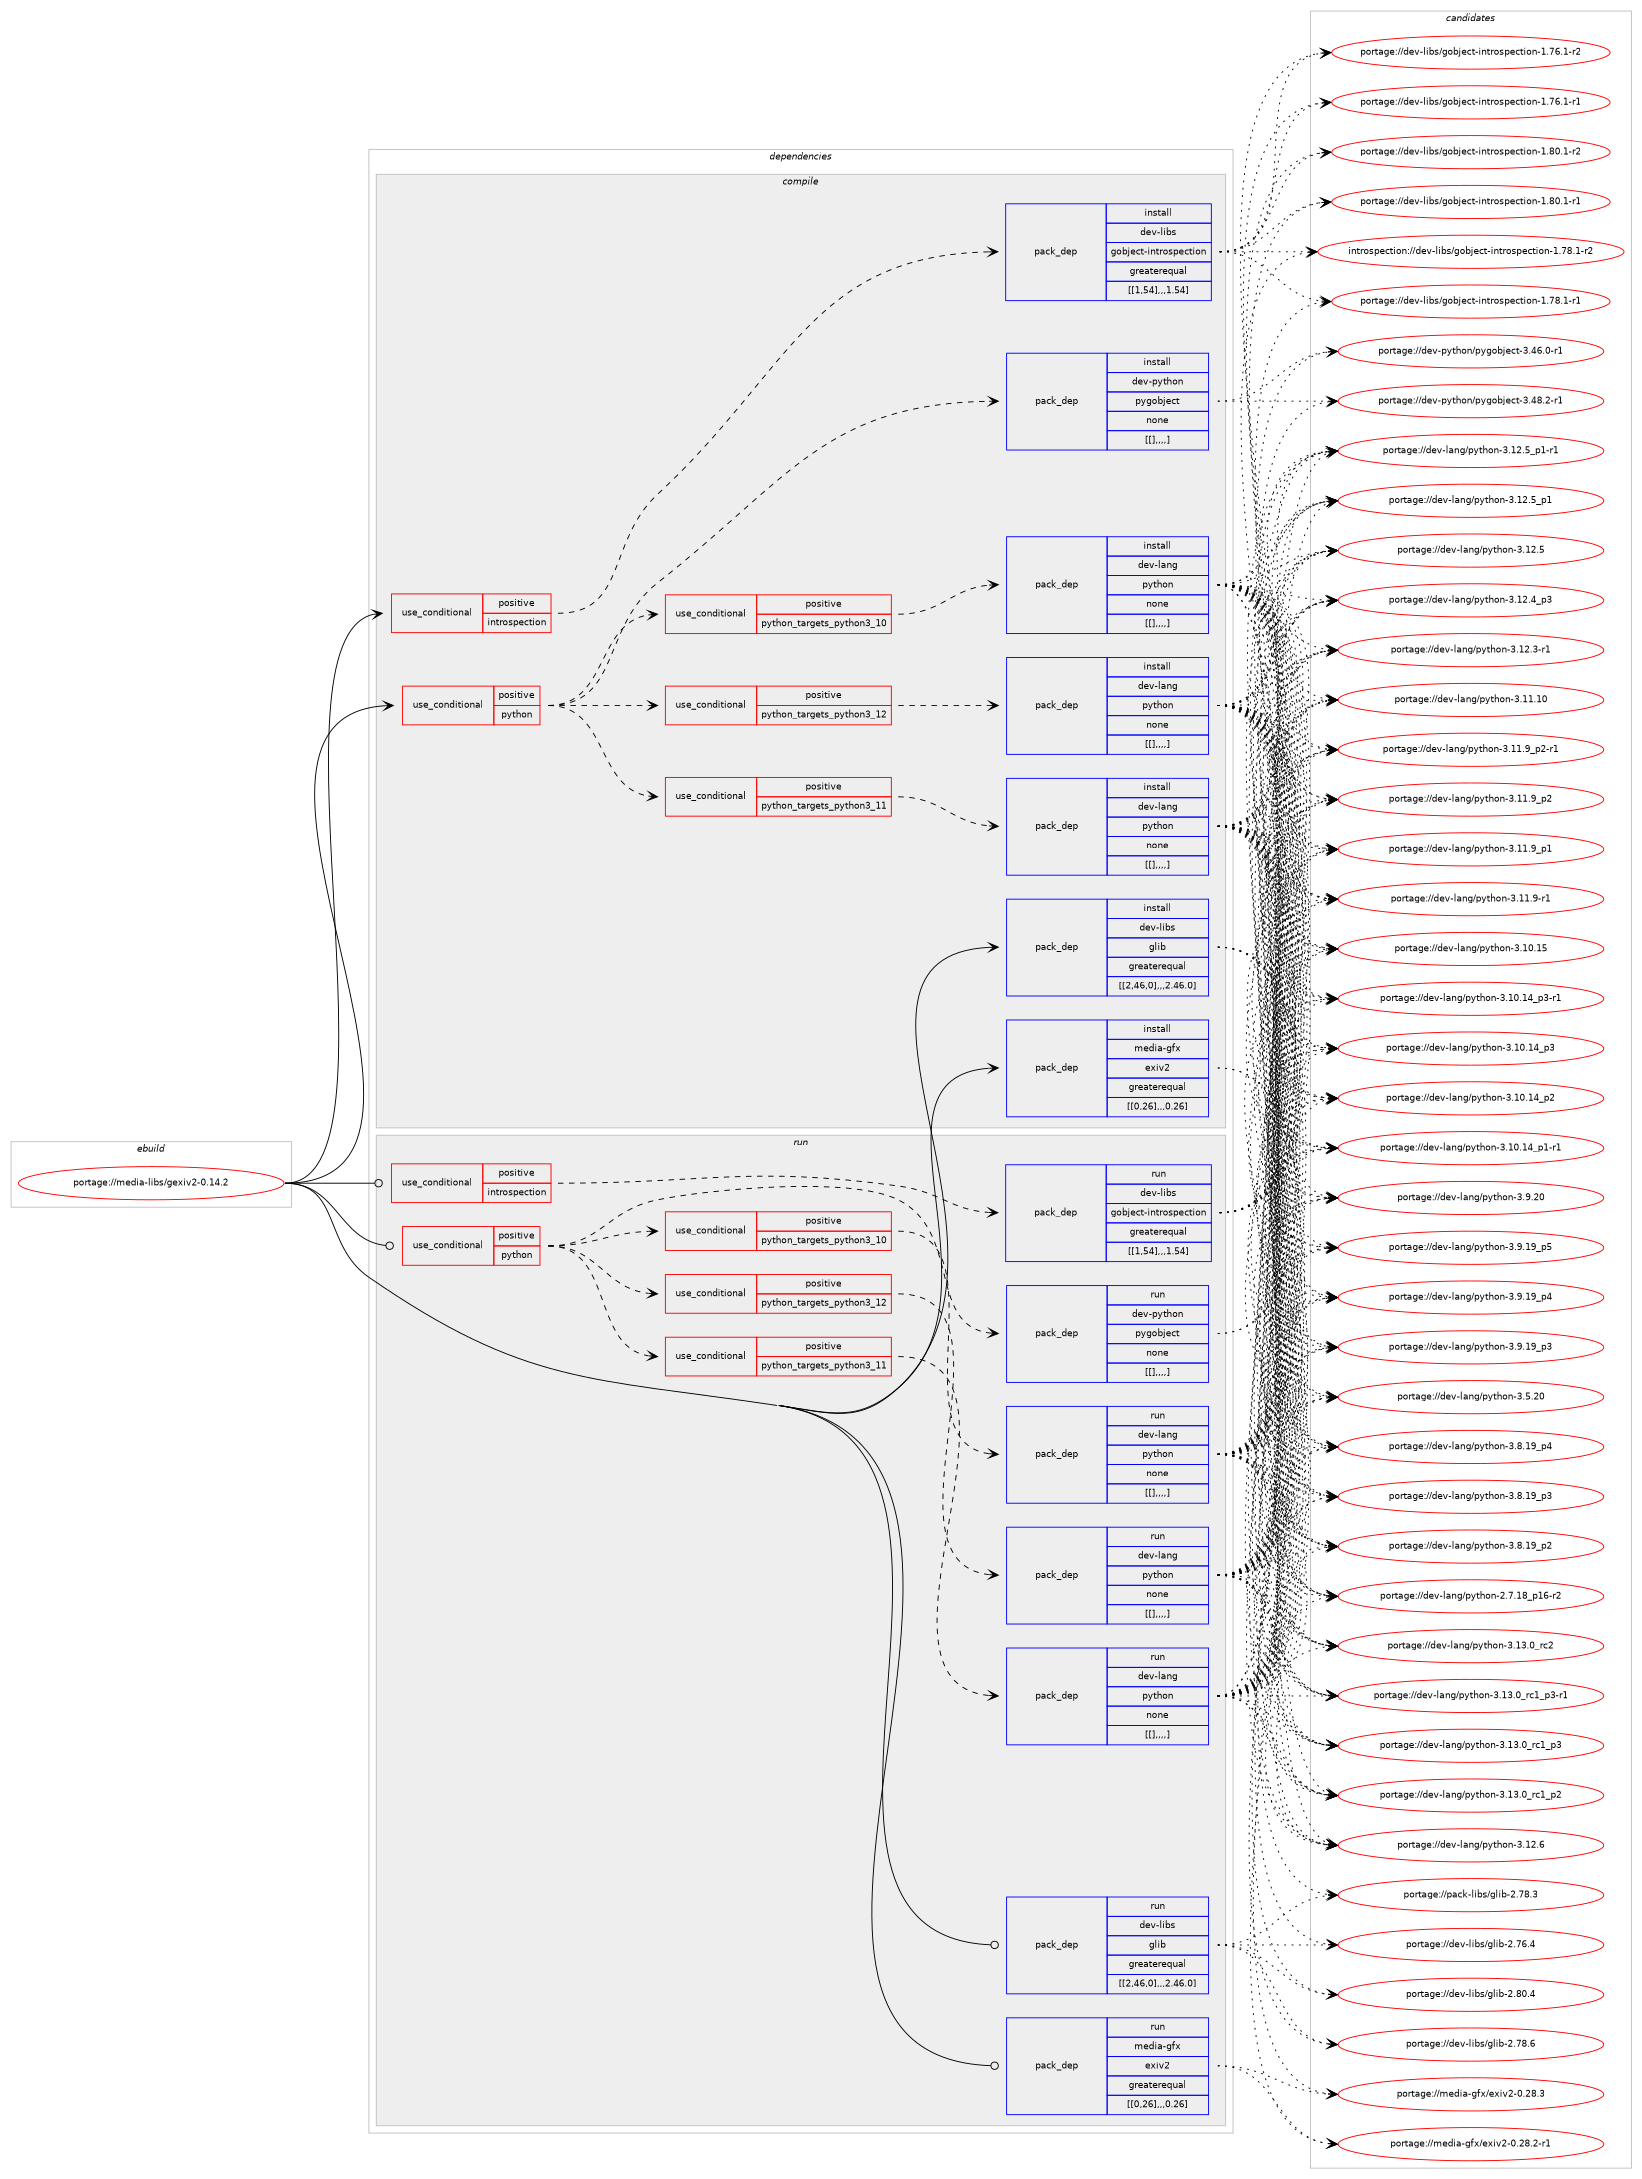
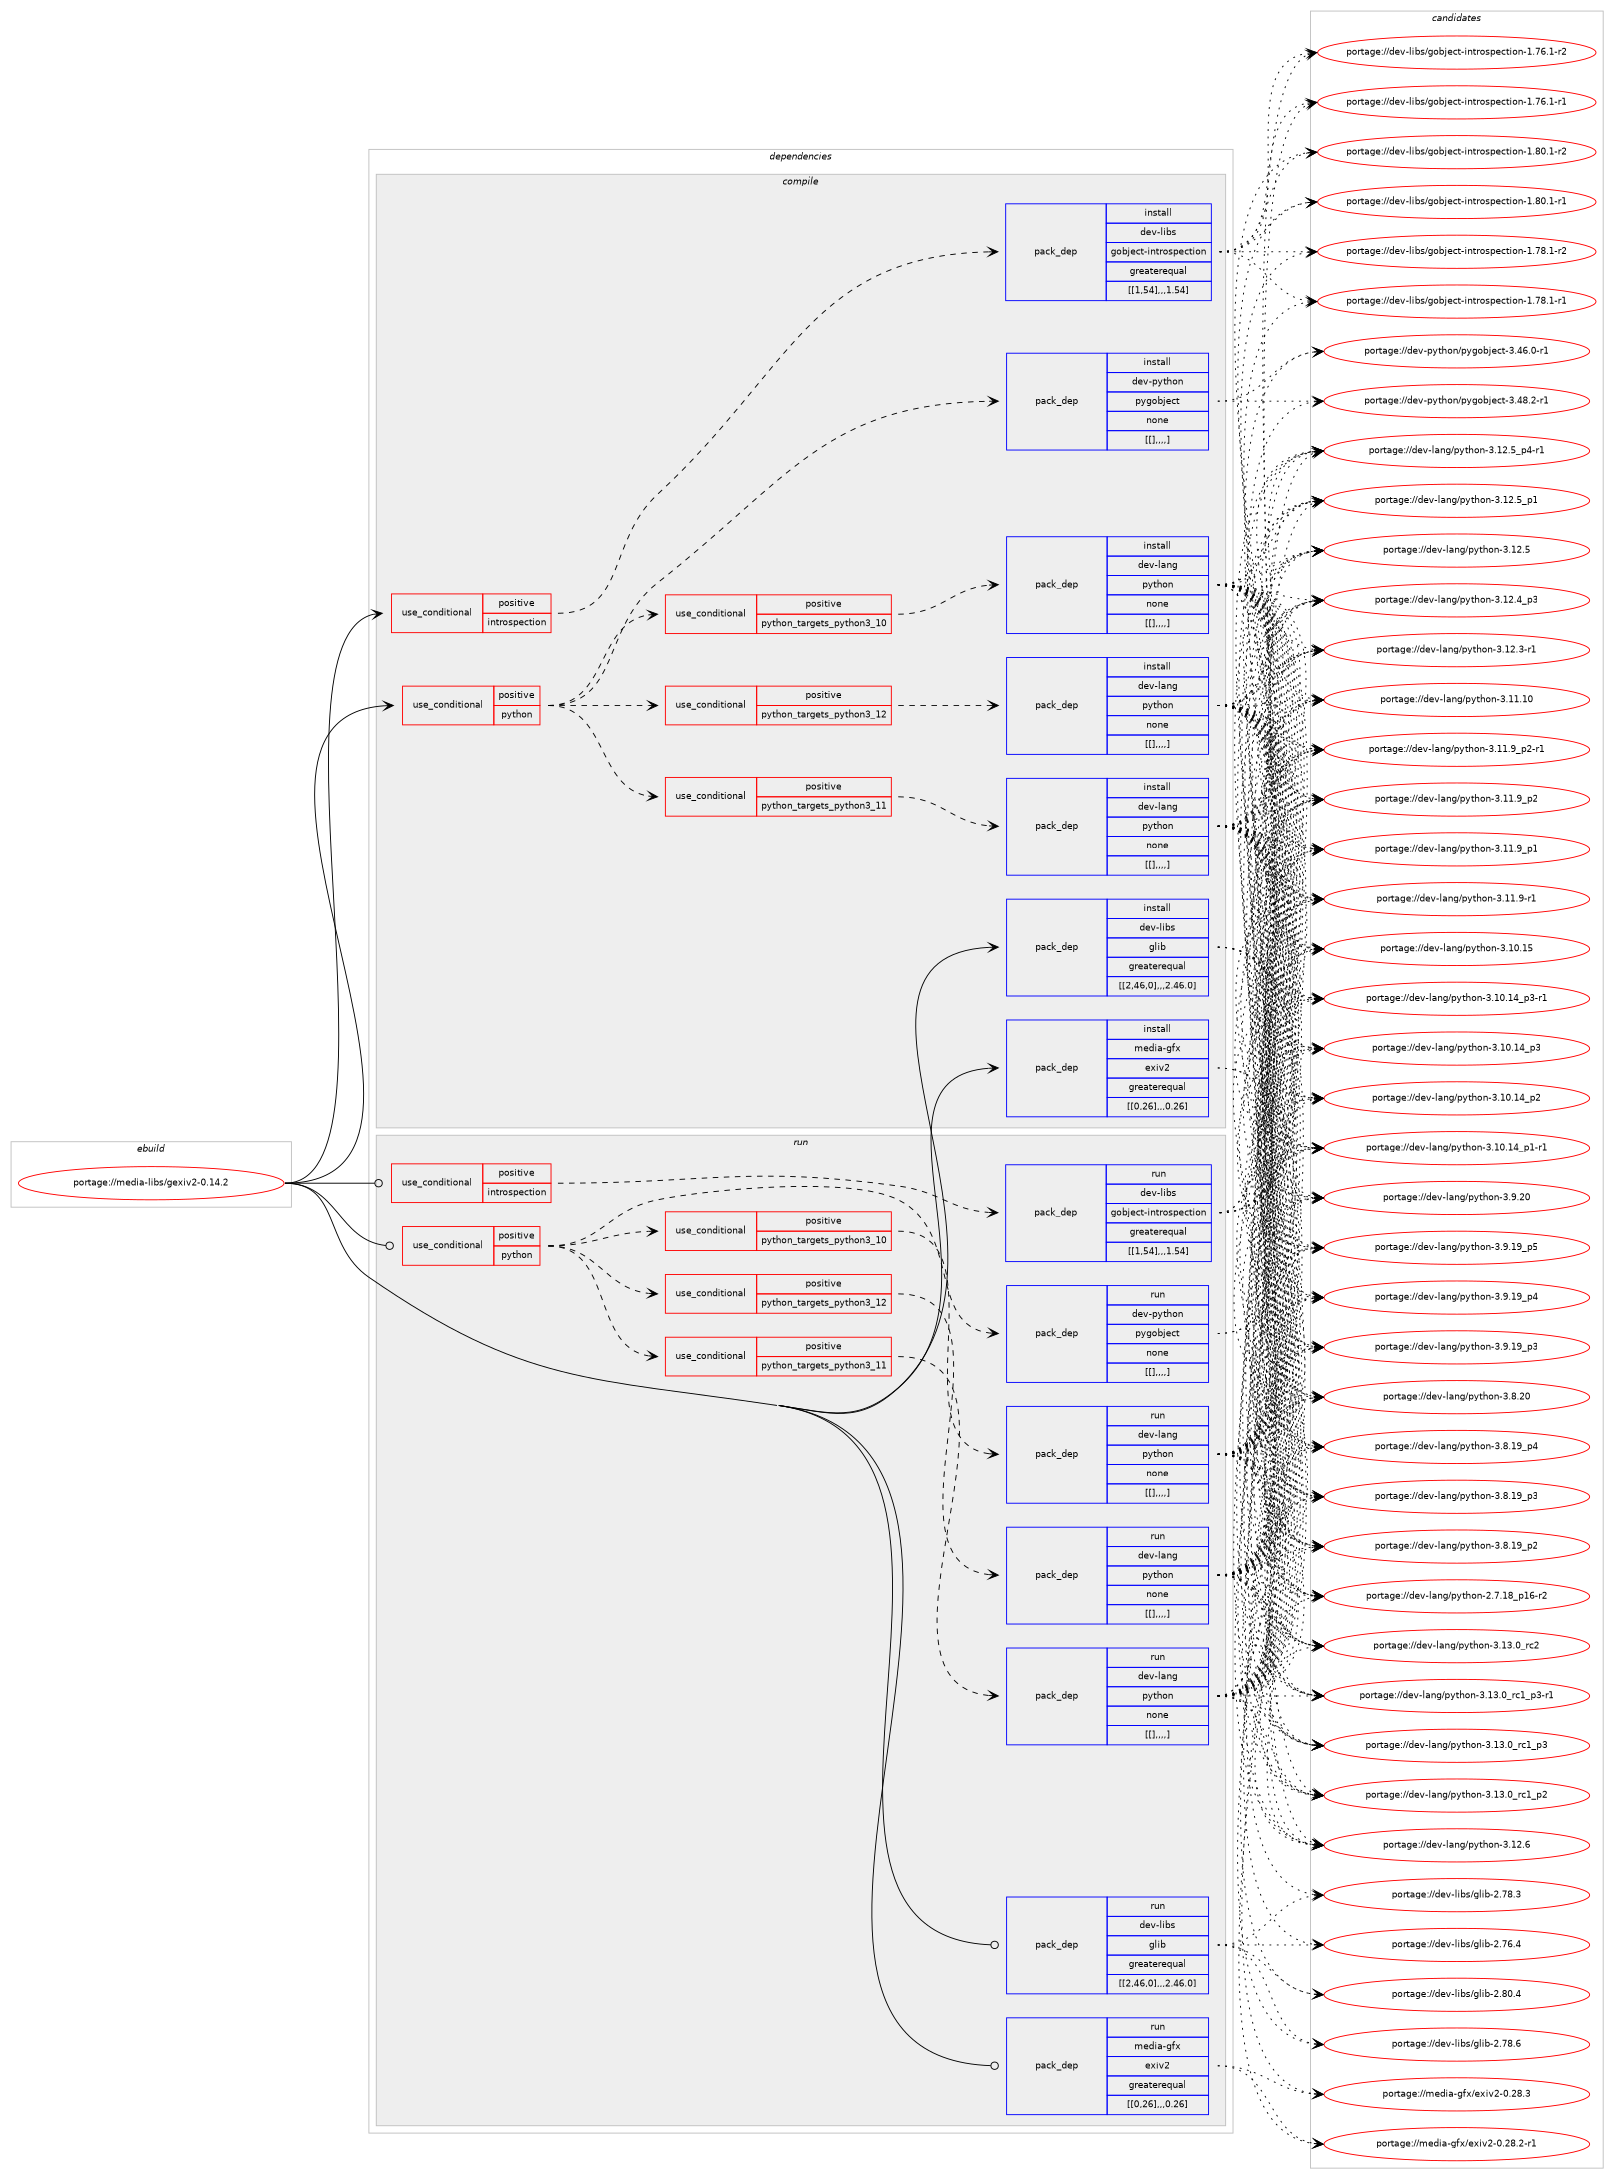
(1471, 252) -> (1457, 252)
(1471, 451) -> (1457, 451)
(1471, 1397) -> (1457, 1397)
(1471, 1895) -> (1457, 1895)
